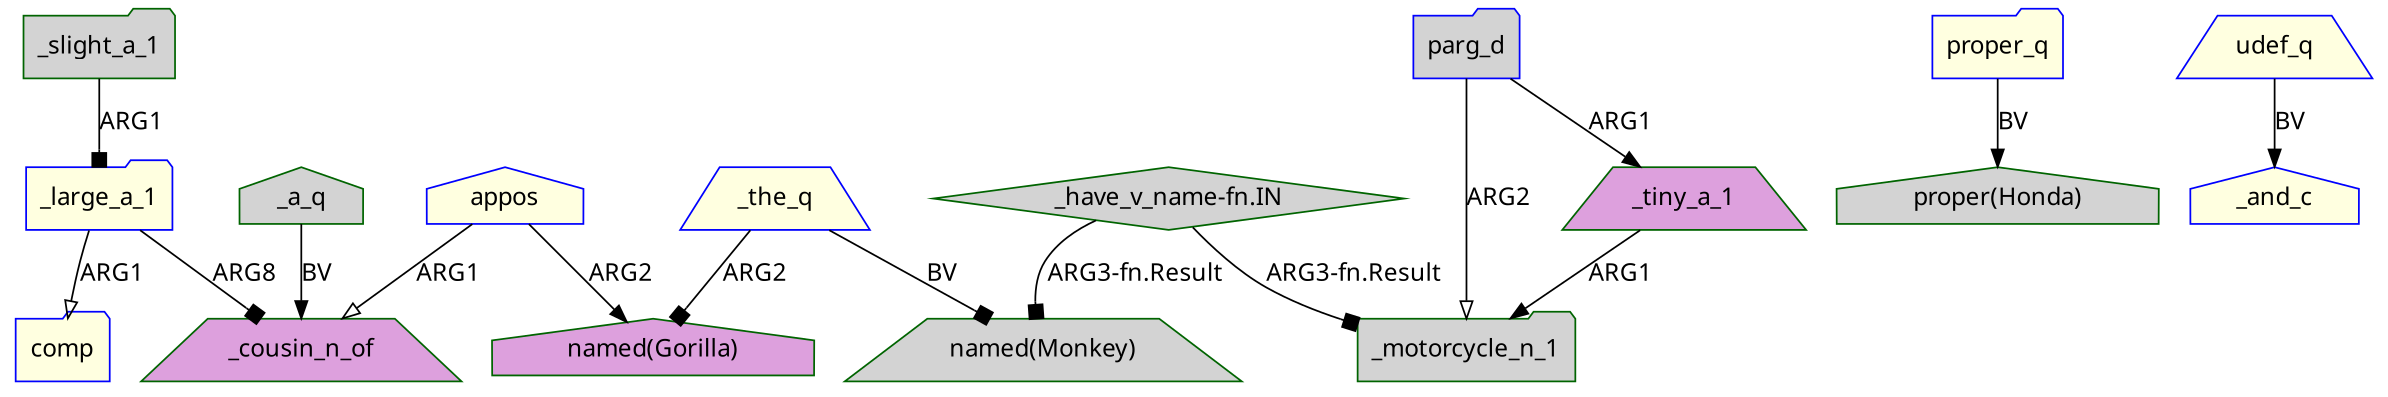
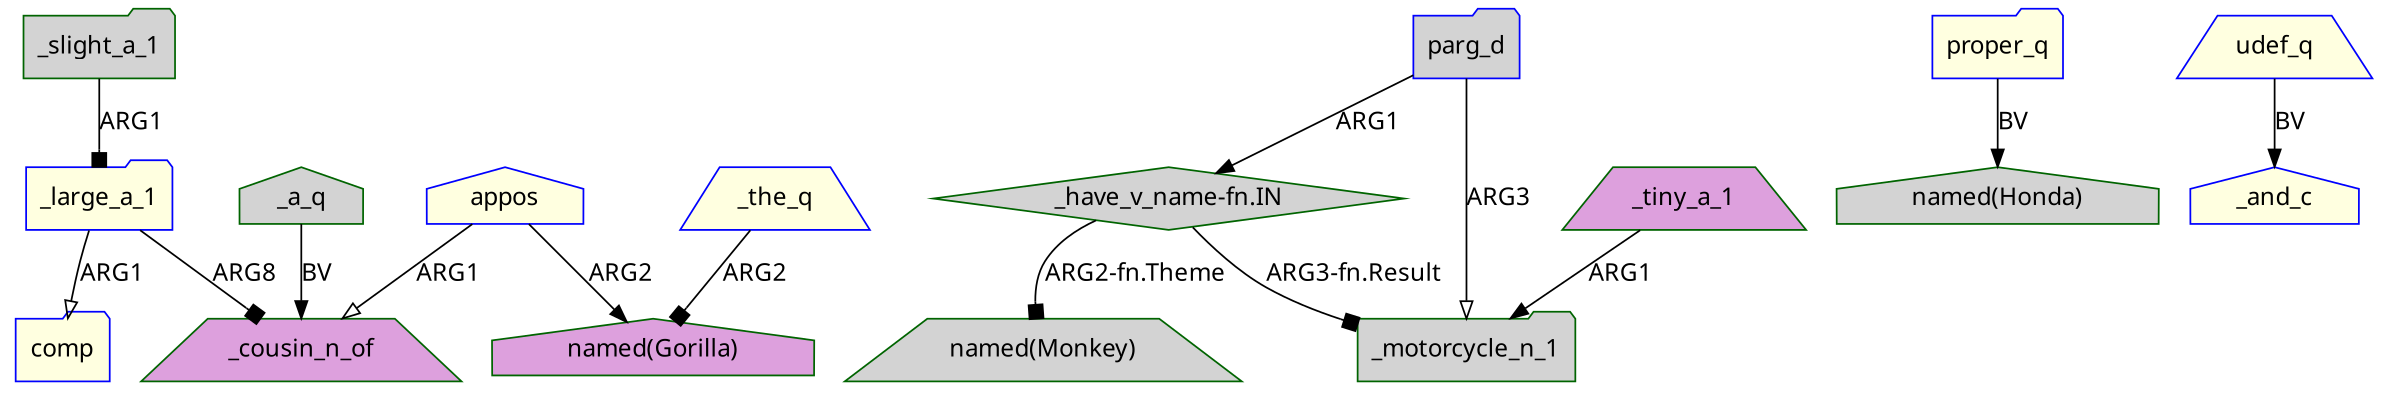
(1568, 118) -> (1323, 120)
(1499, 199) -> (1499, 199)
(1998, 199) -> (1998, 199)
(902, 270) -> none
(1136, 274) -> (1136, 274)
